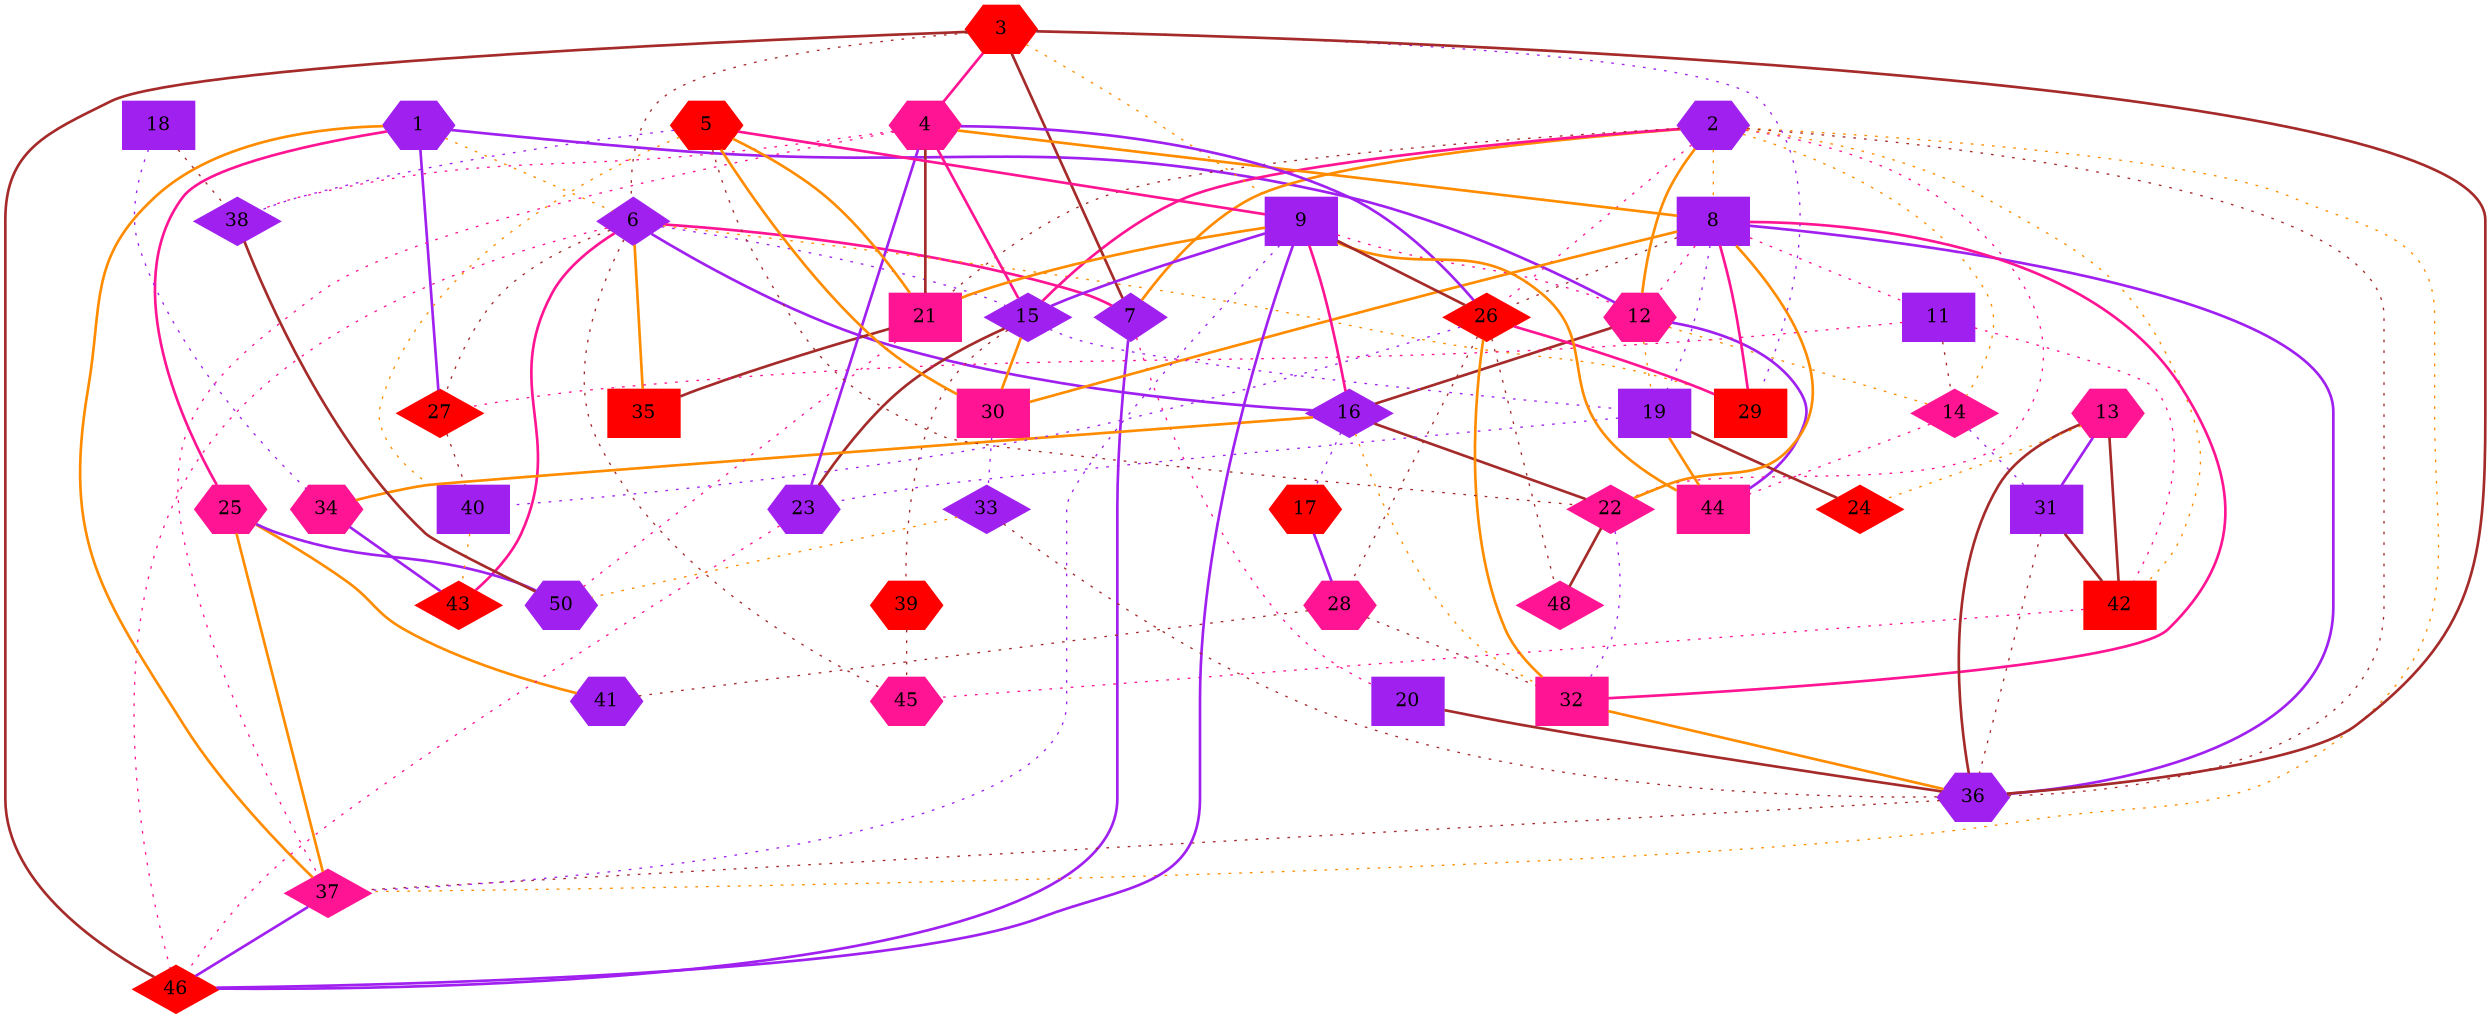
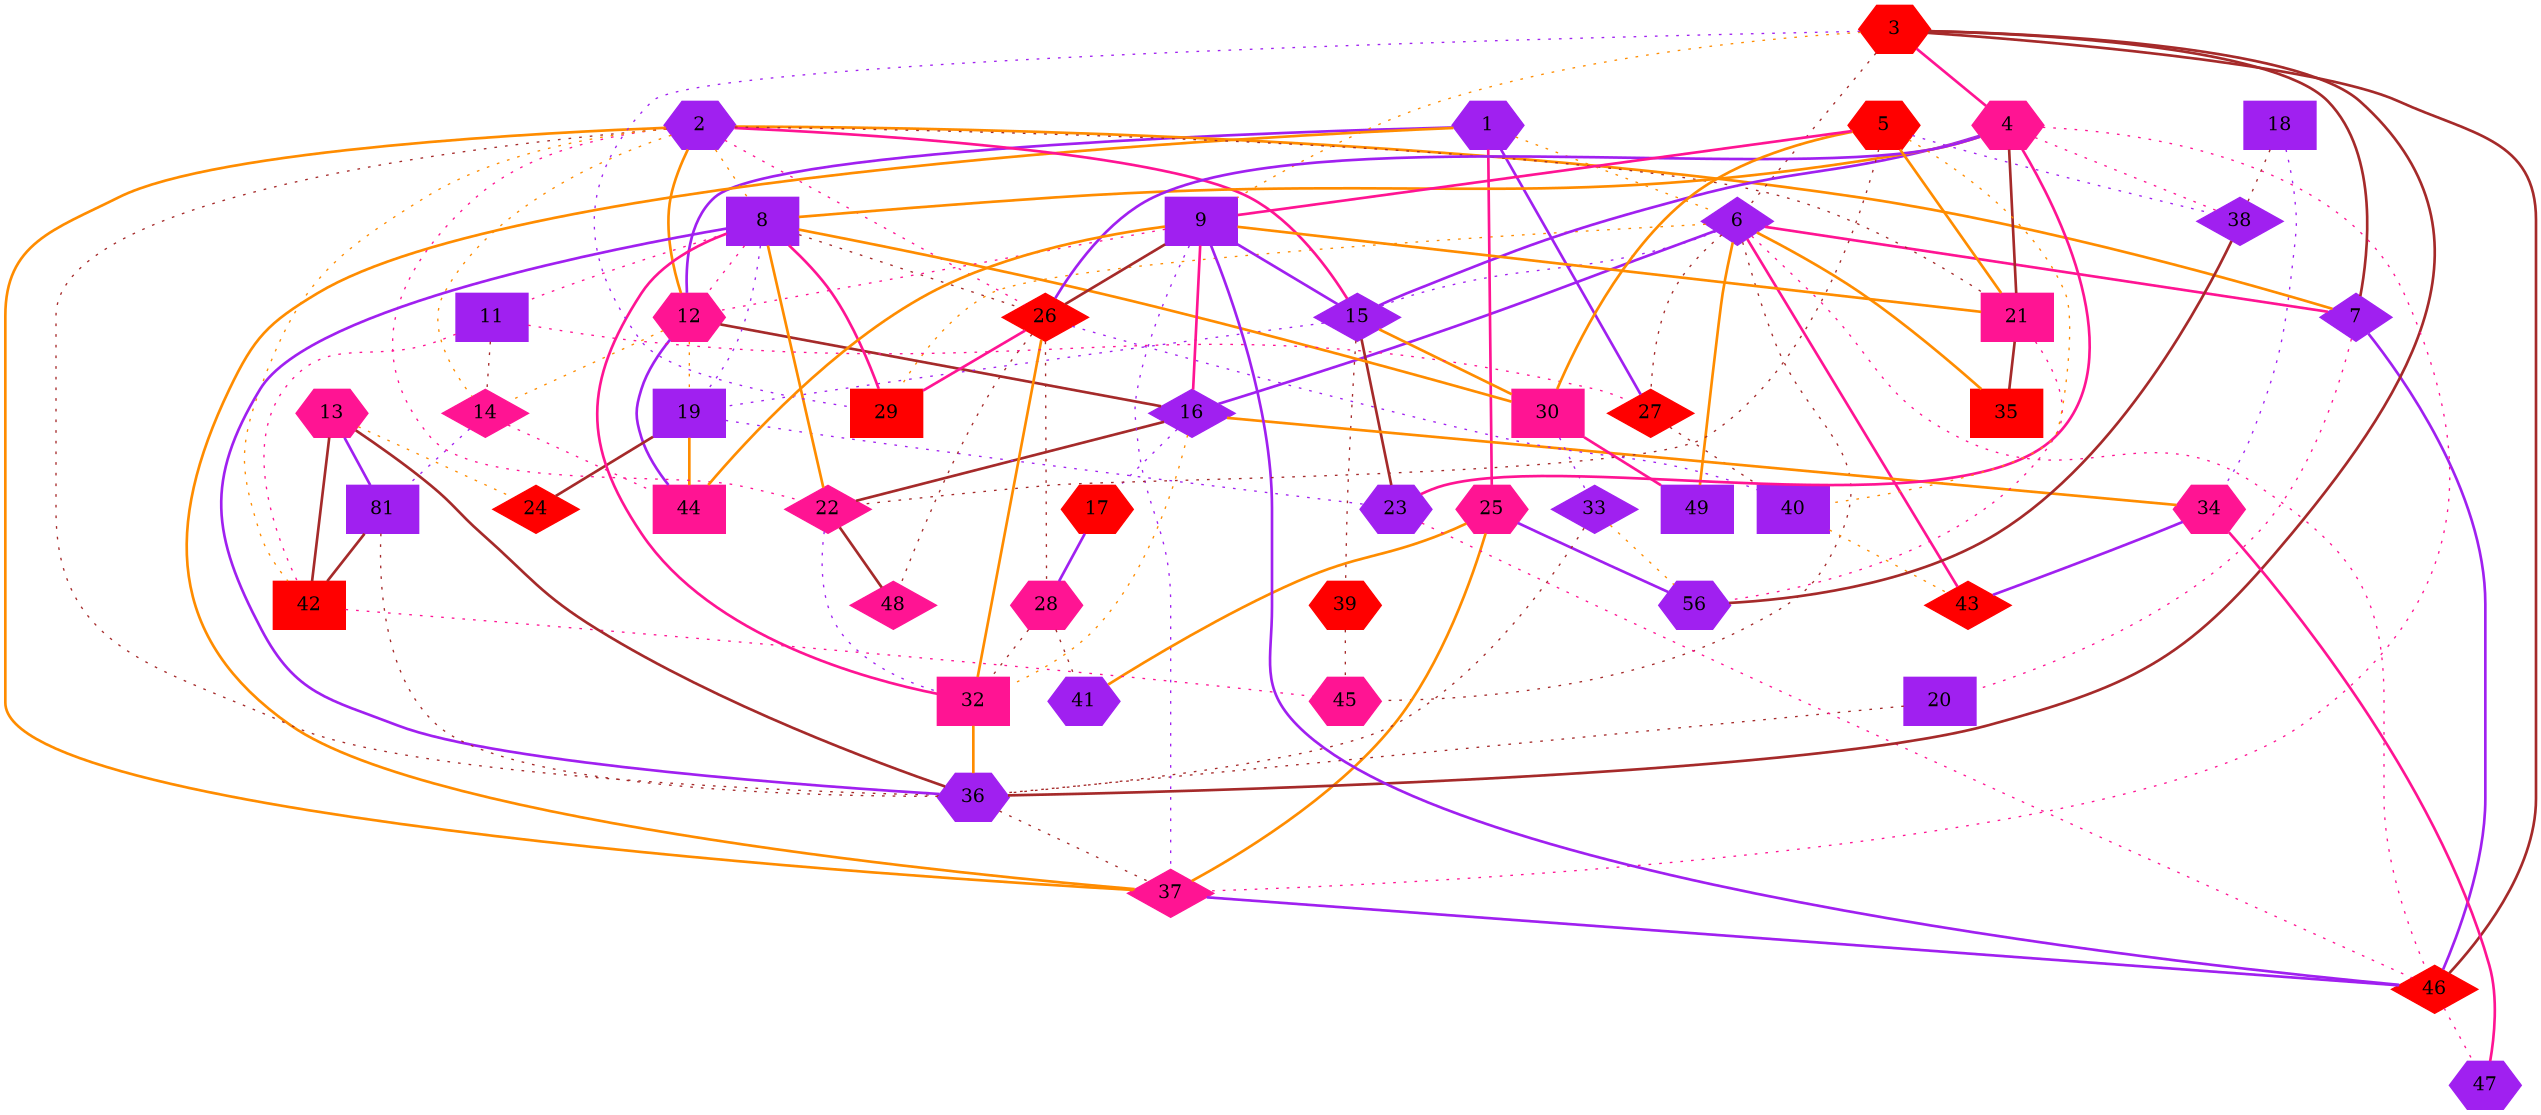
(978, 224) -> (1659, 206)
(865, 317) -> (1824, 485)
none -> (1697, 509)
(2047, 509) -> (383, 509)
(561, 605) -> (1695, 605)
(1693, 753) -> (1455, 749)
(1966, 828) -> (20, 717)
none -> (2485, 1085)
